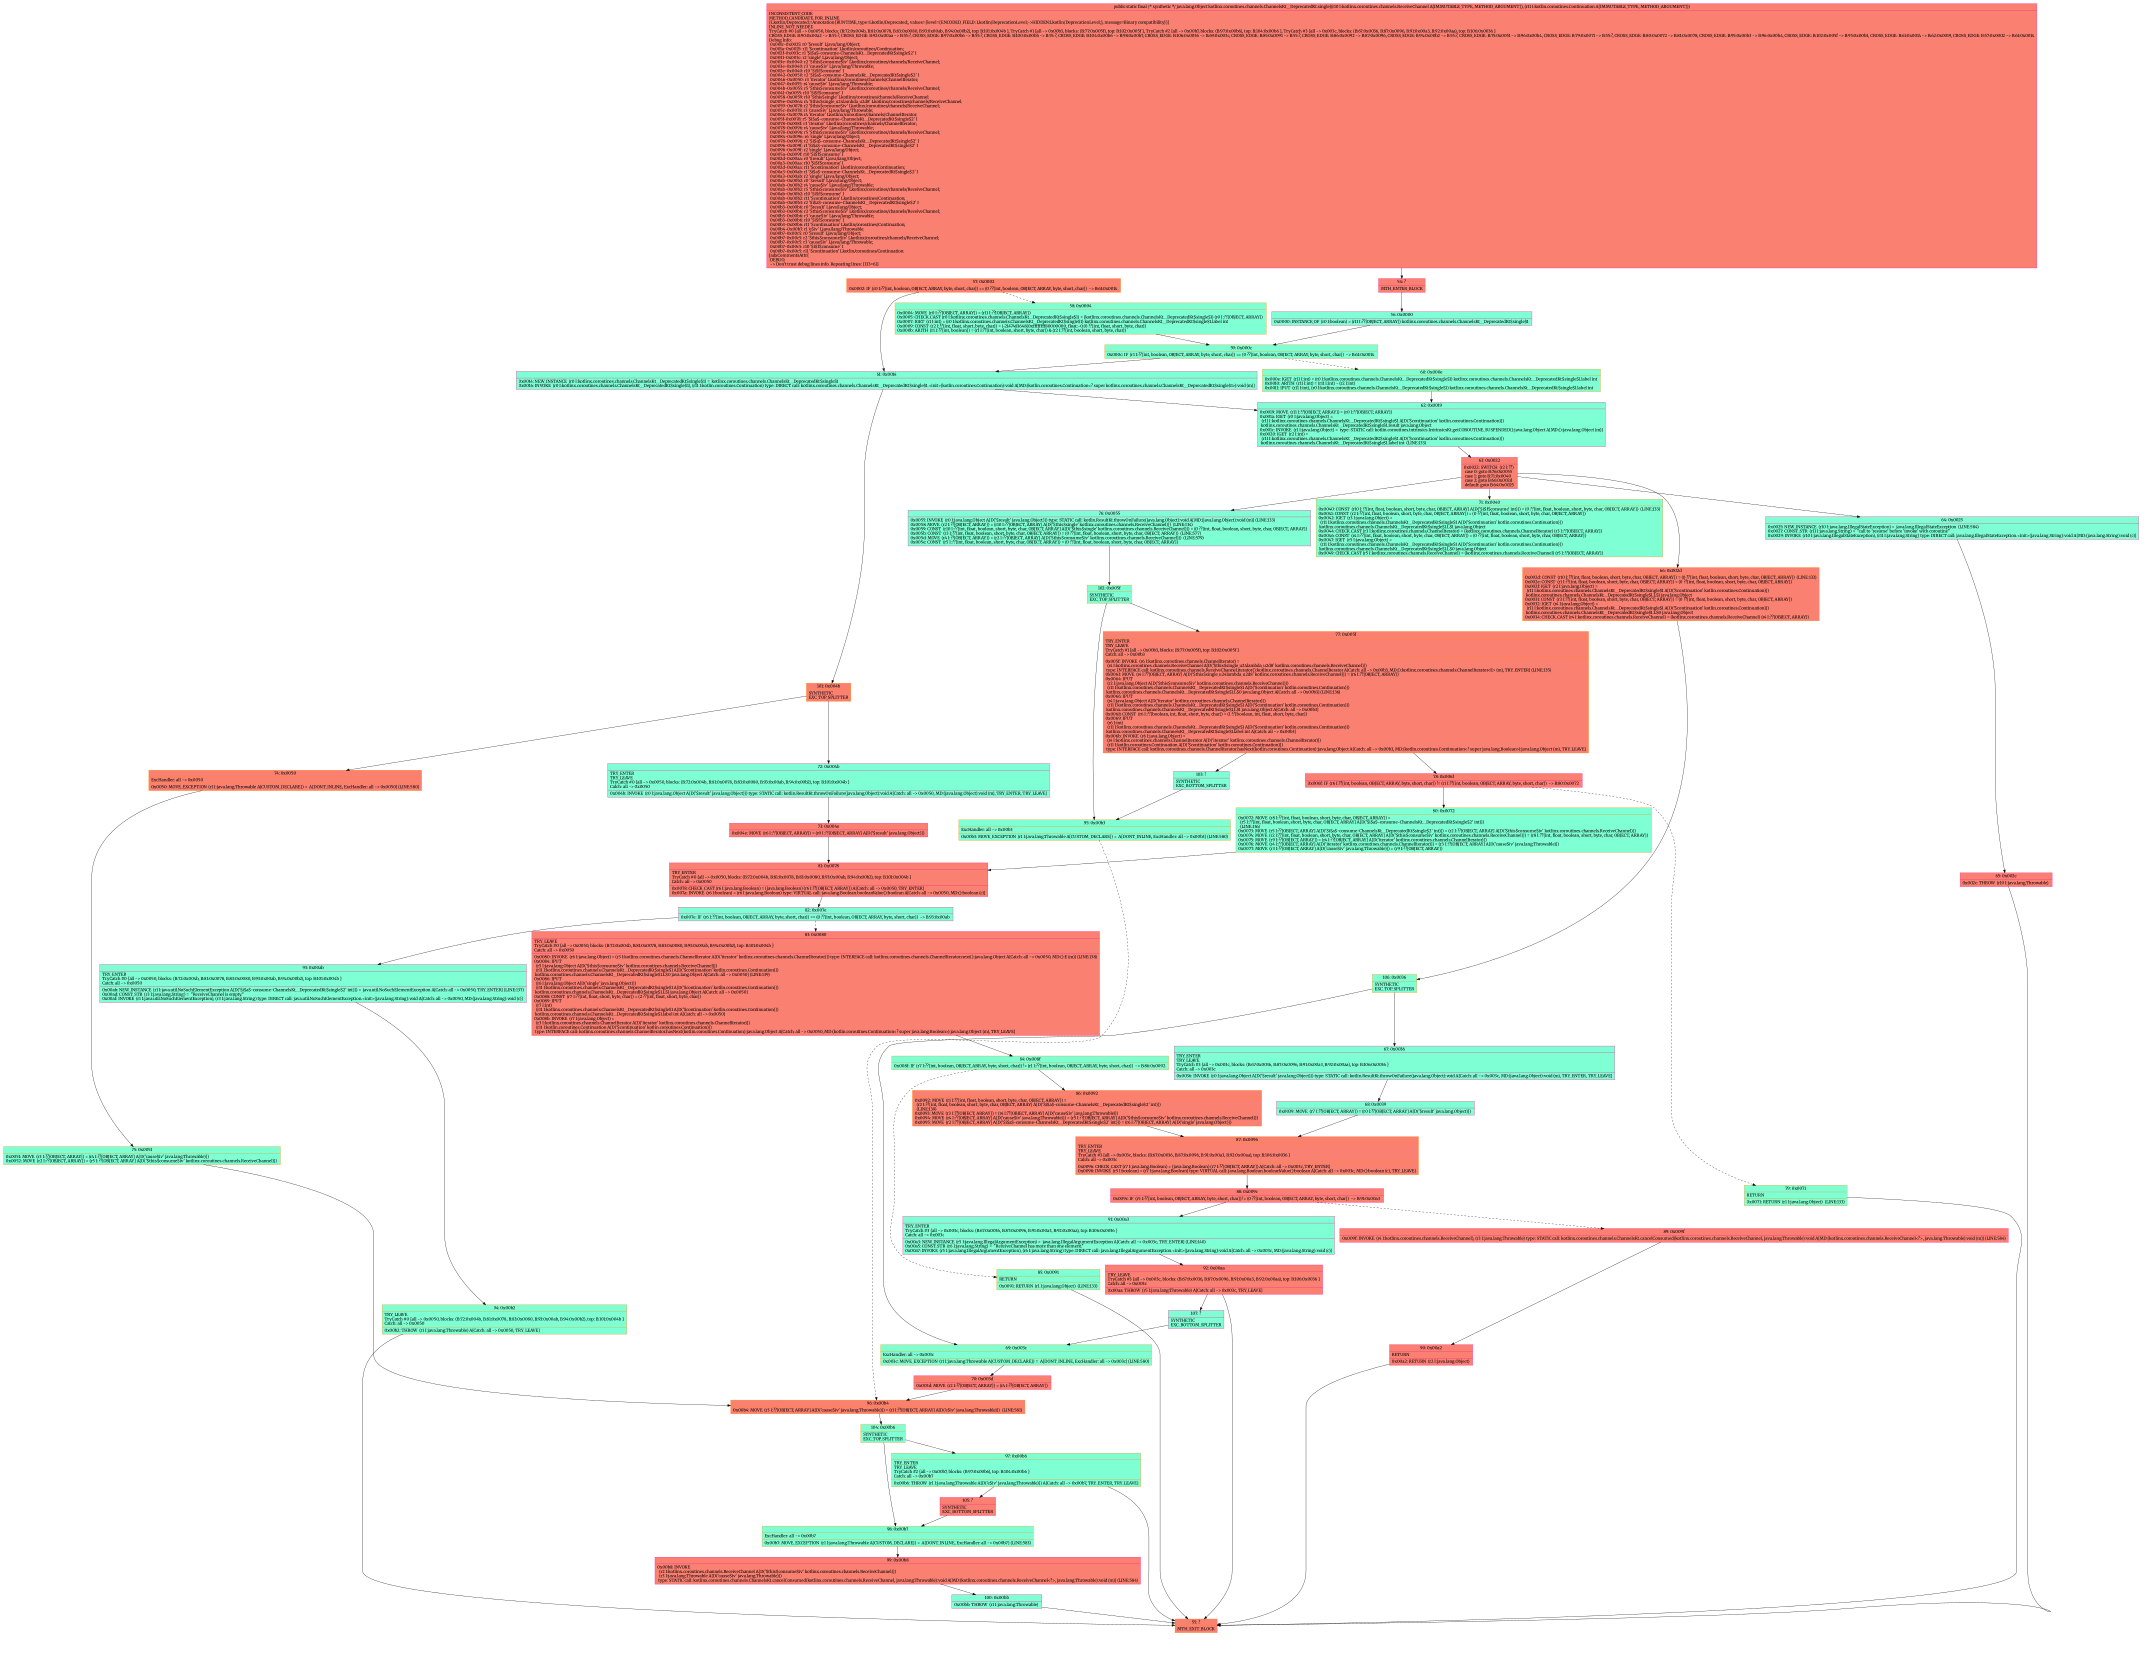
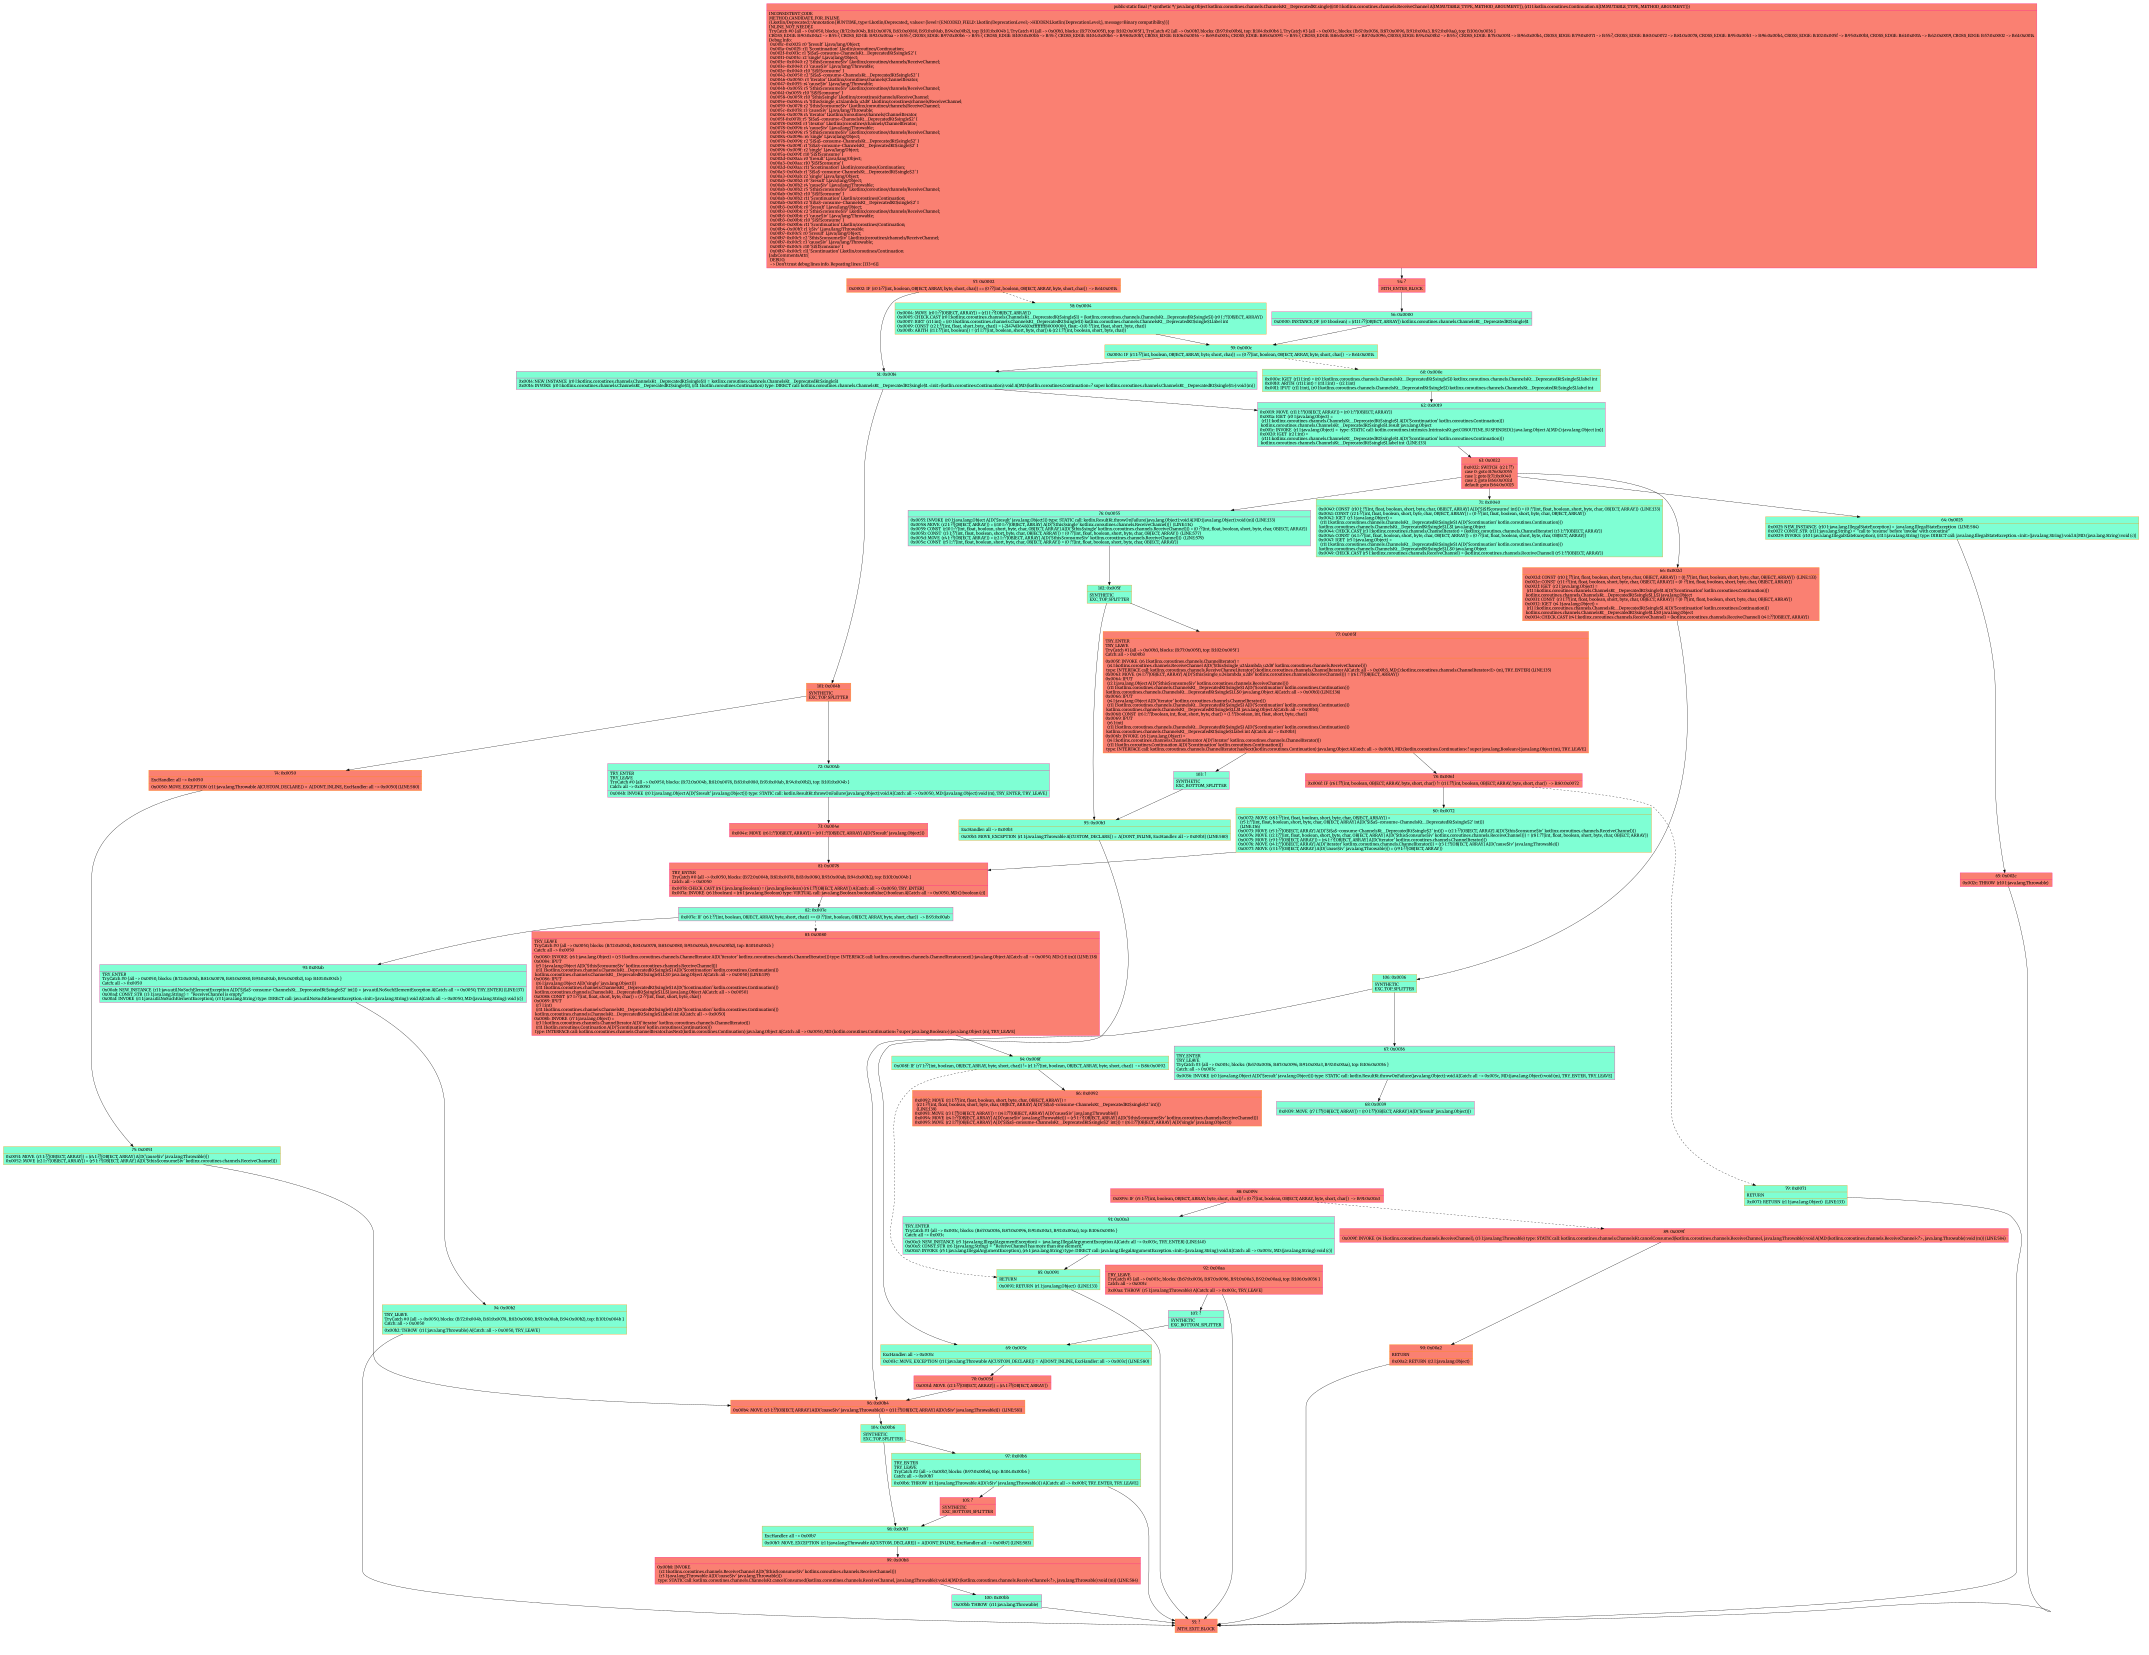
(1952, 528) -> (1952, 528)
(915, 1040) -> (915, 1040)
(1247, 1156) -> none
(1170, 1259) -> (1078, 1261)
(1431, 1355) -> (1431, 1355)
